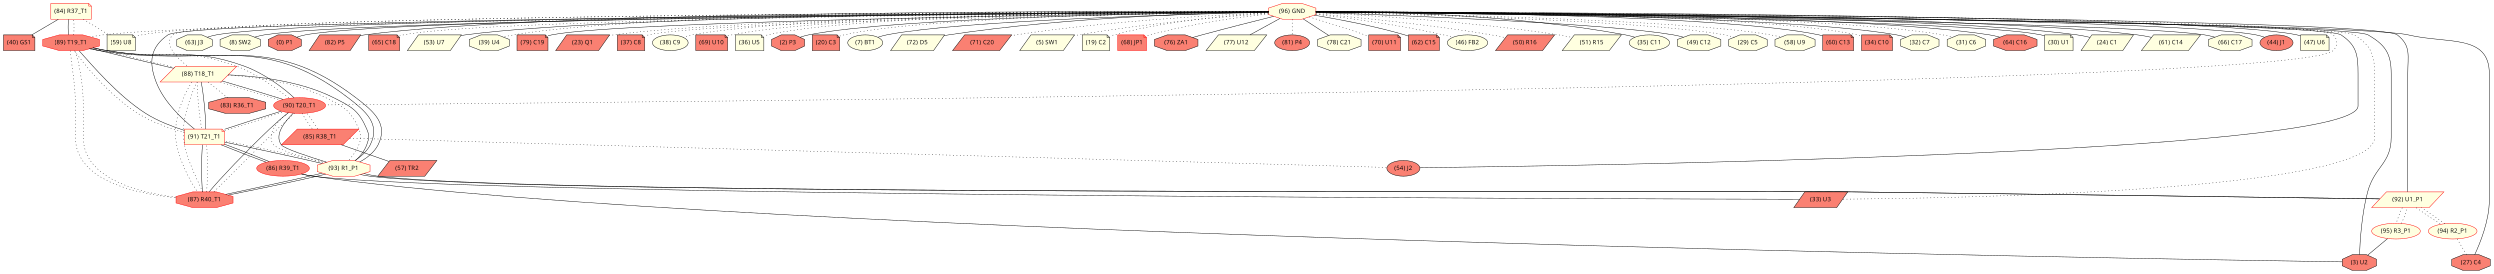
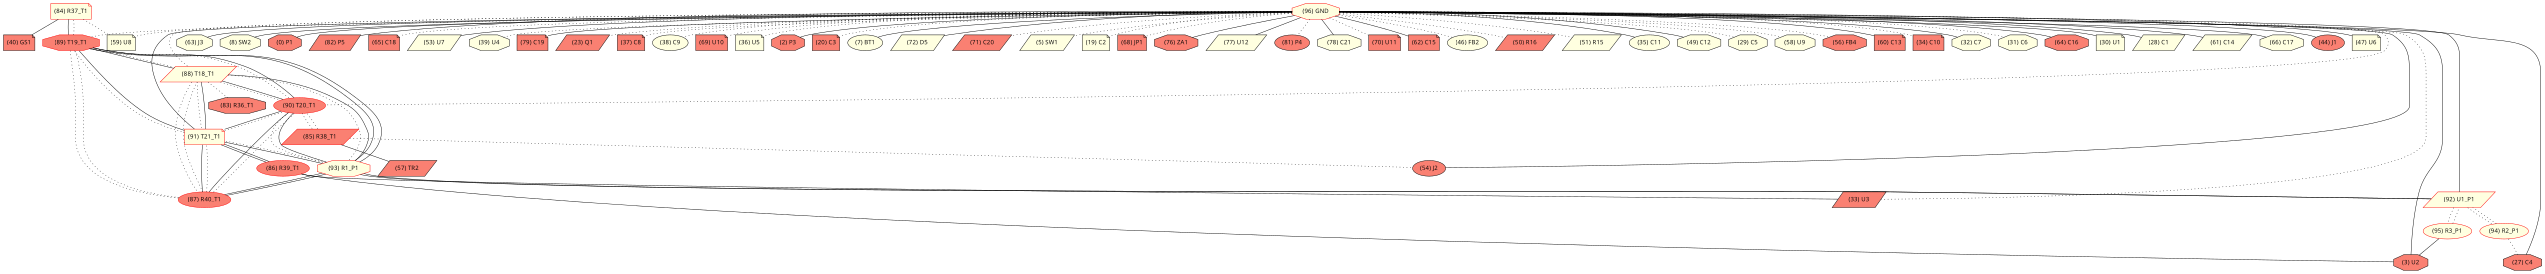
(1132, 43) -> (1132, 43)
none -> (1845, 43)
(2107, 43) -> (2159, 43)
(205, 200) -> (205, 200)
